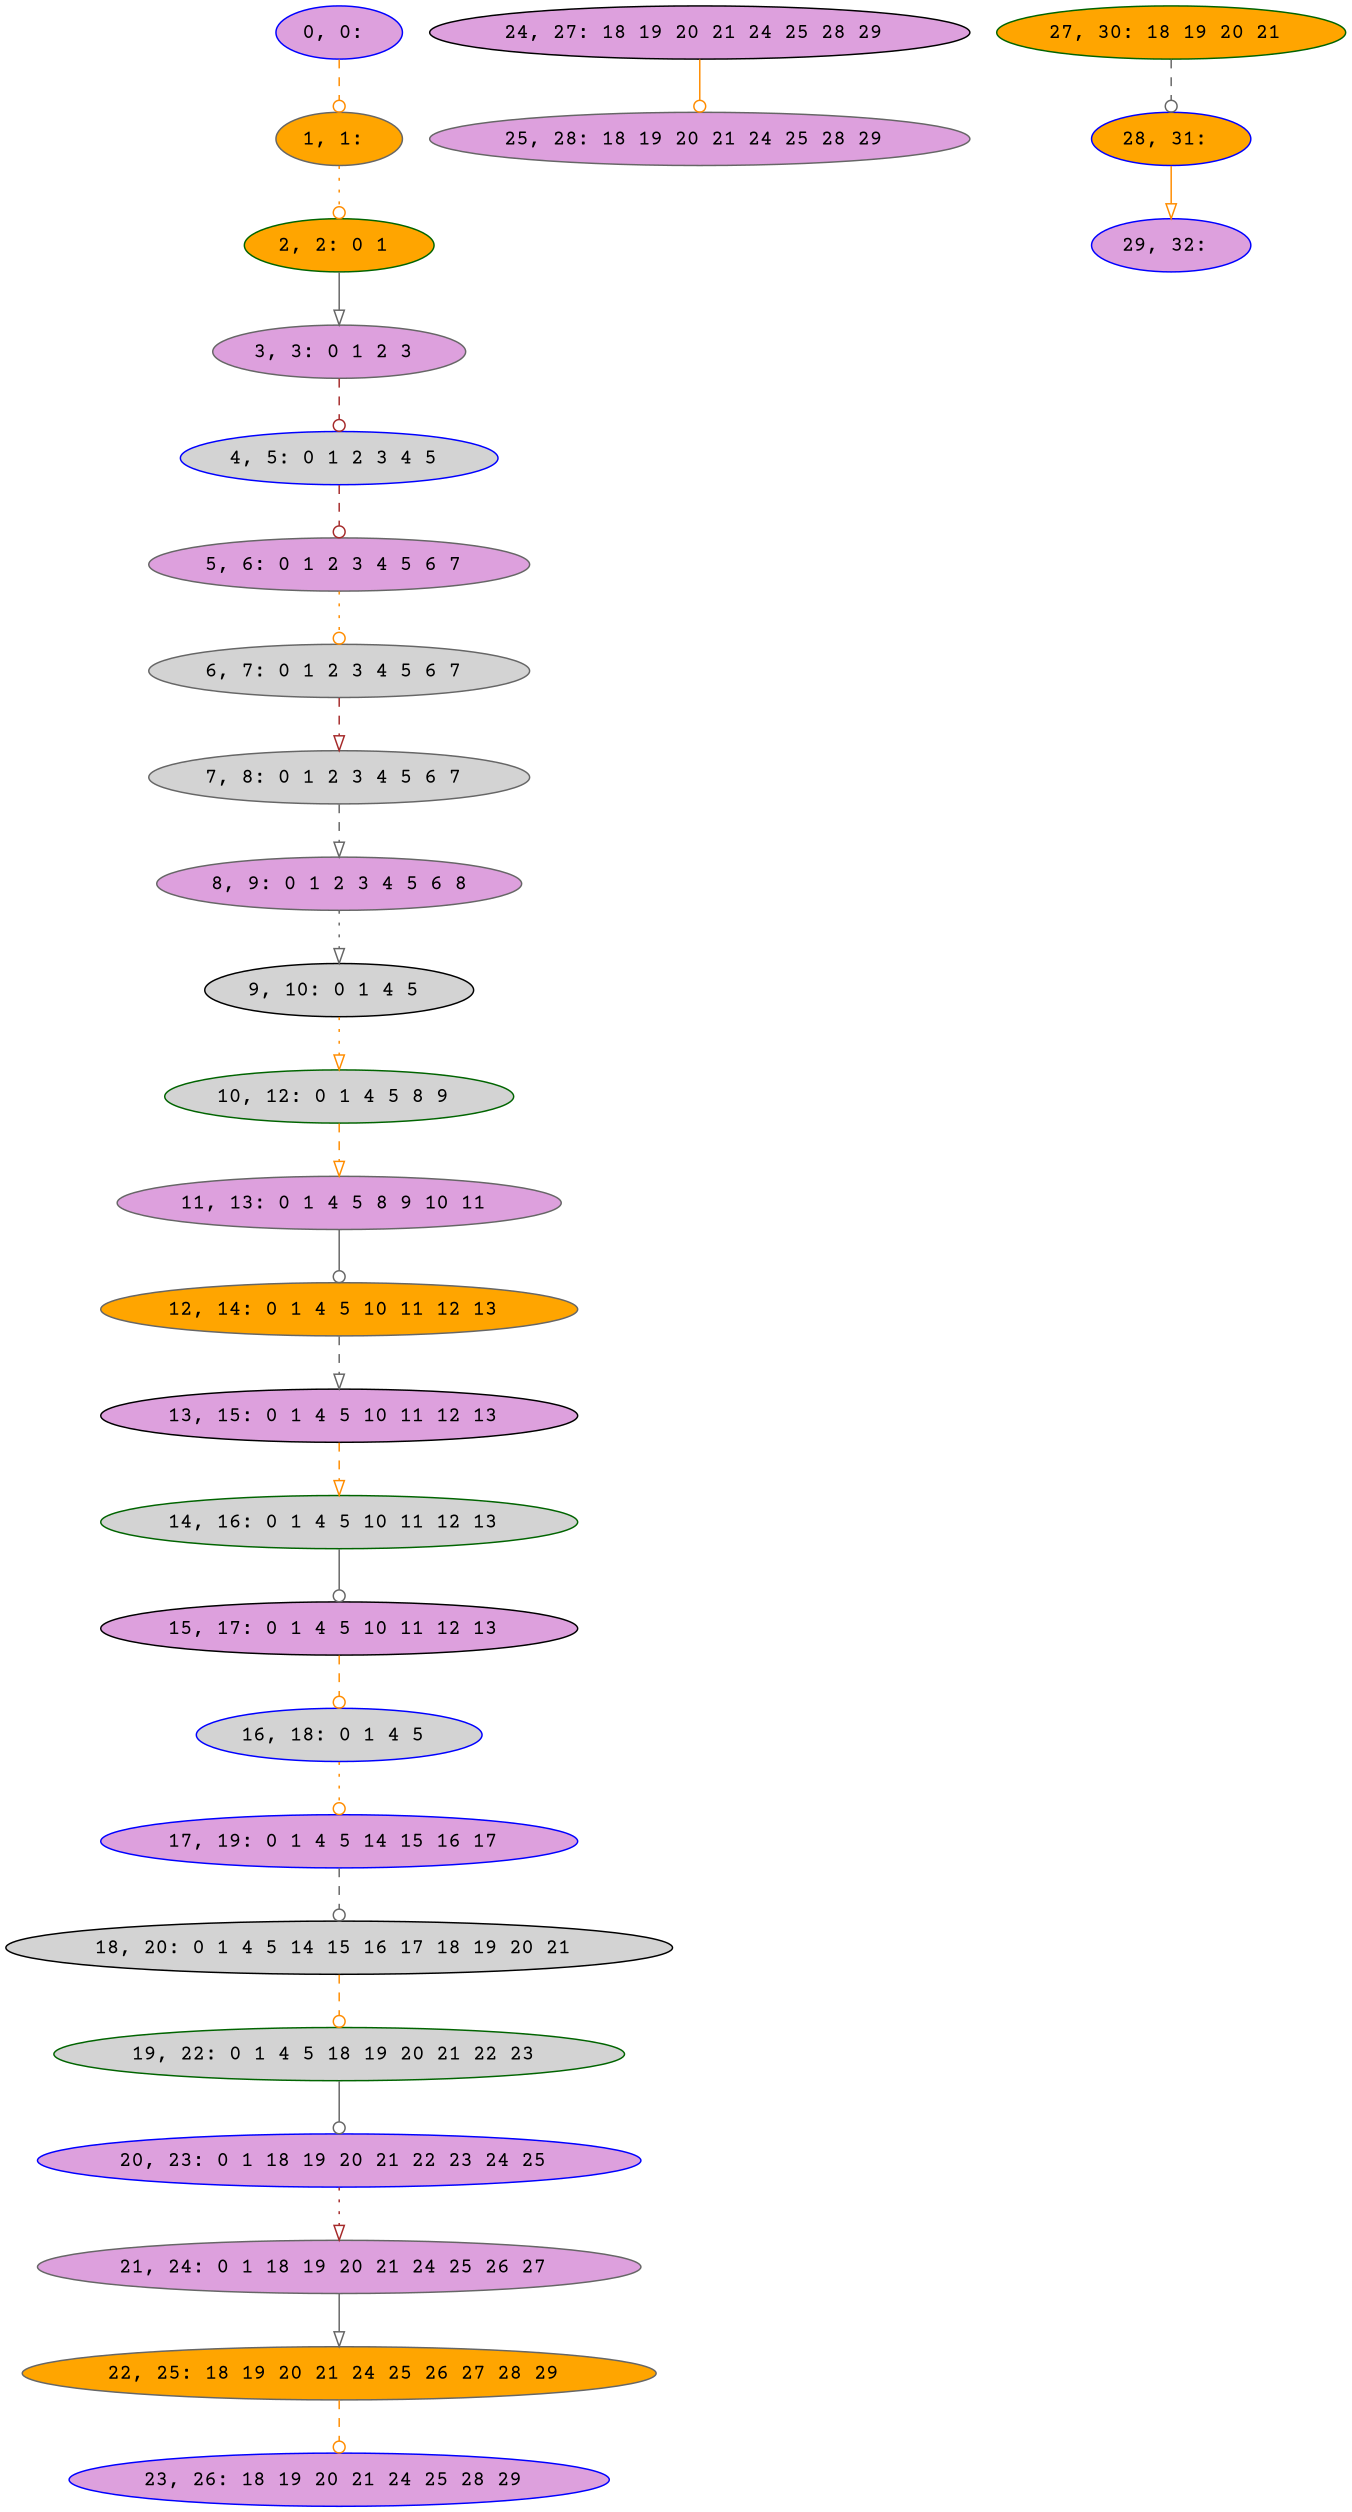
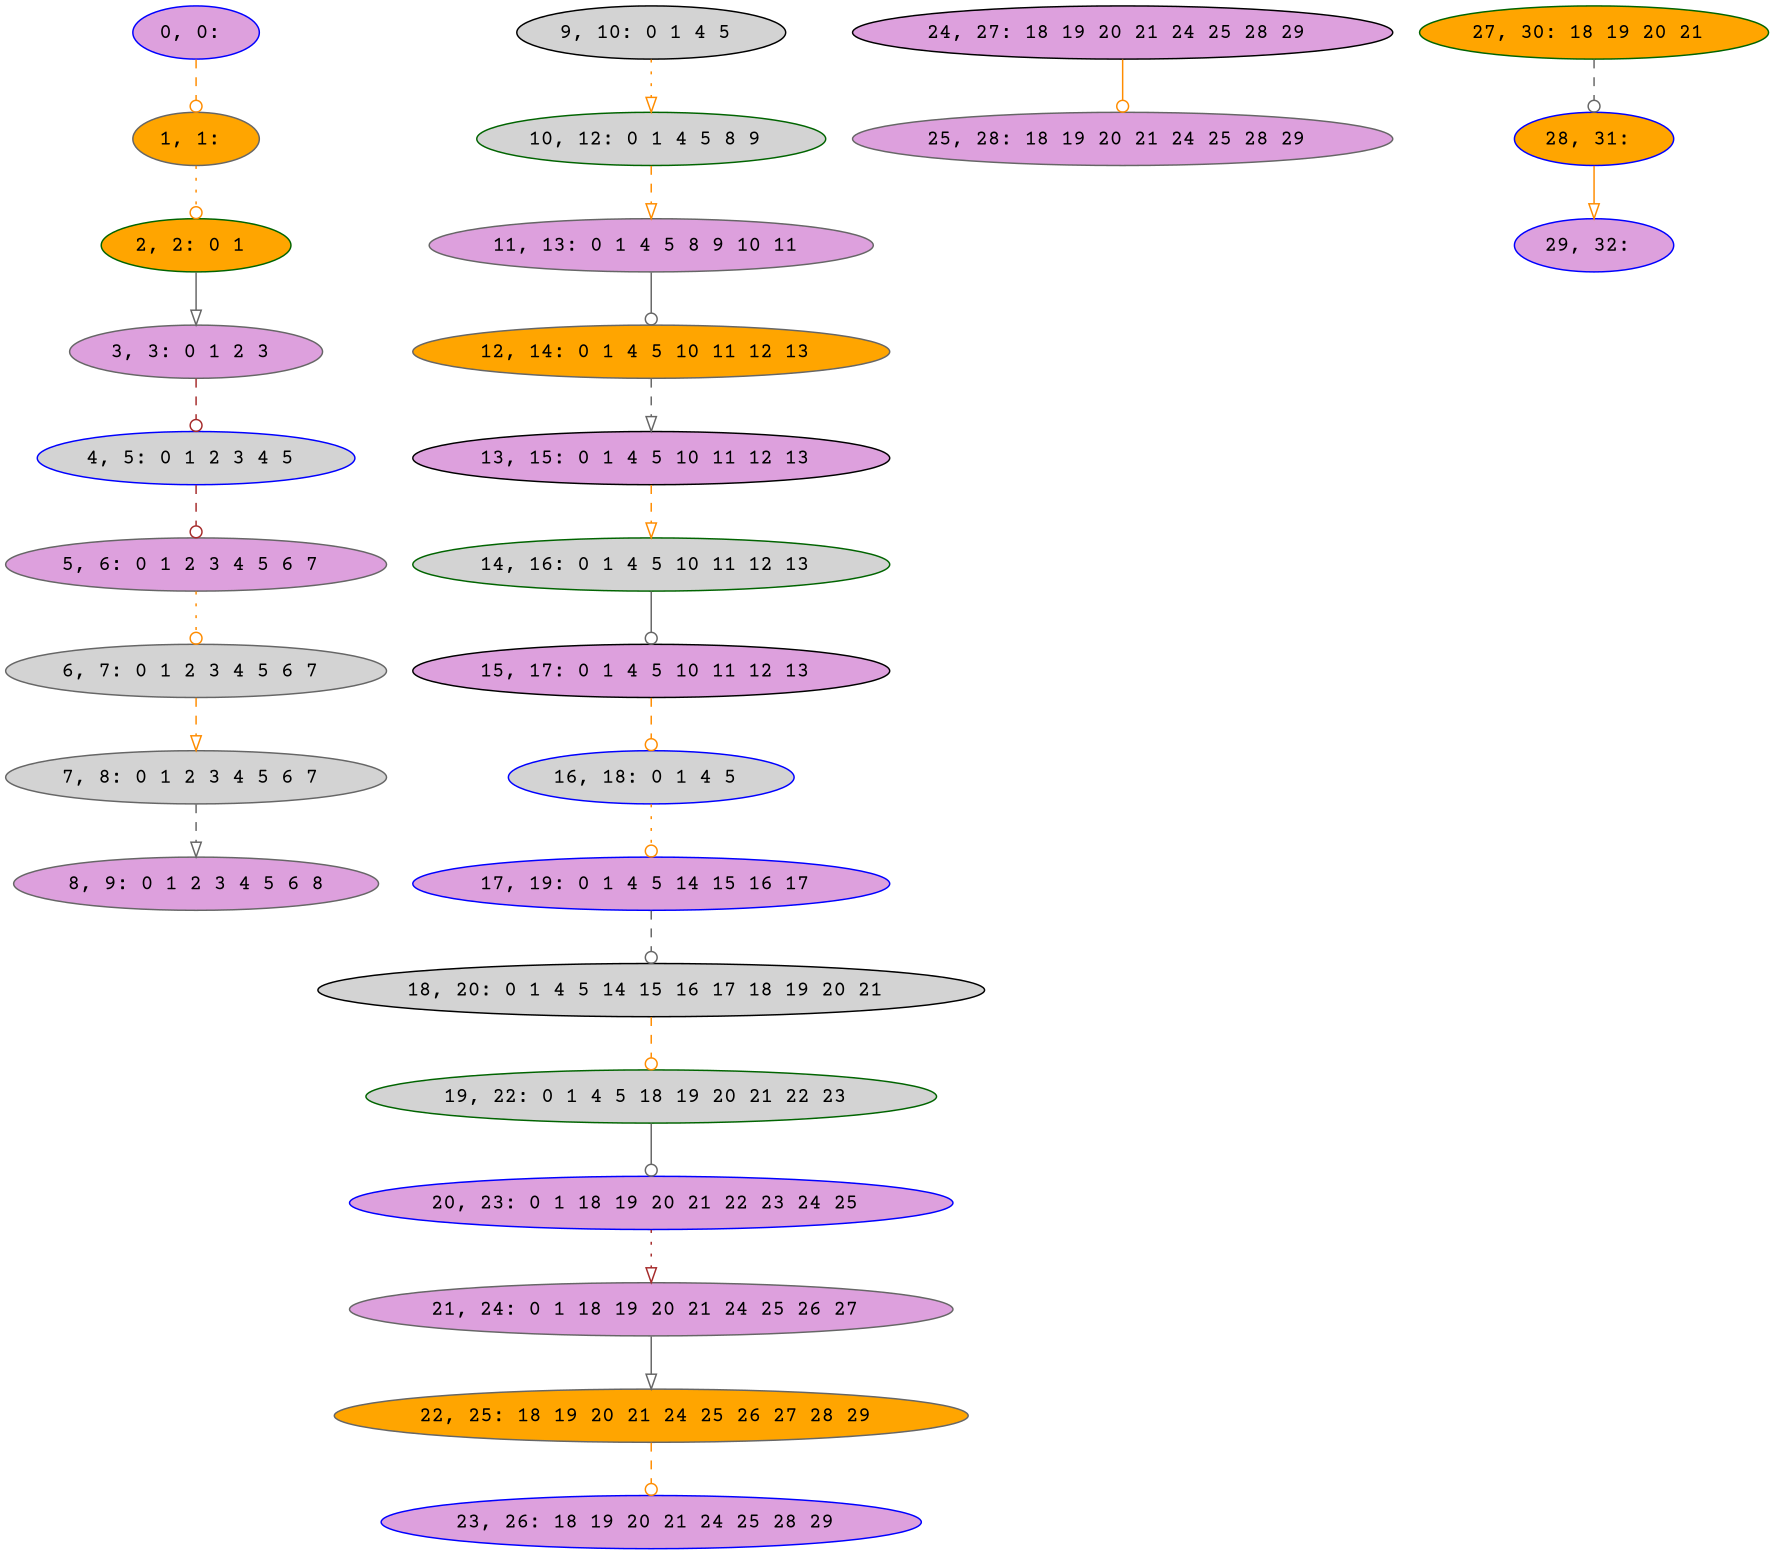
(339, 717) -> (196, 717)
(339, 930) -> none
